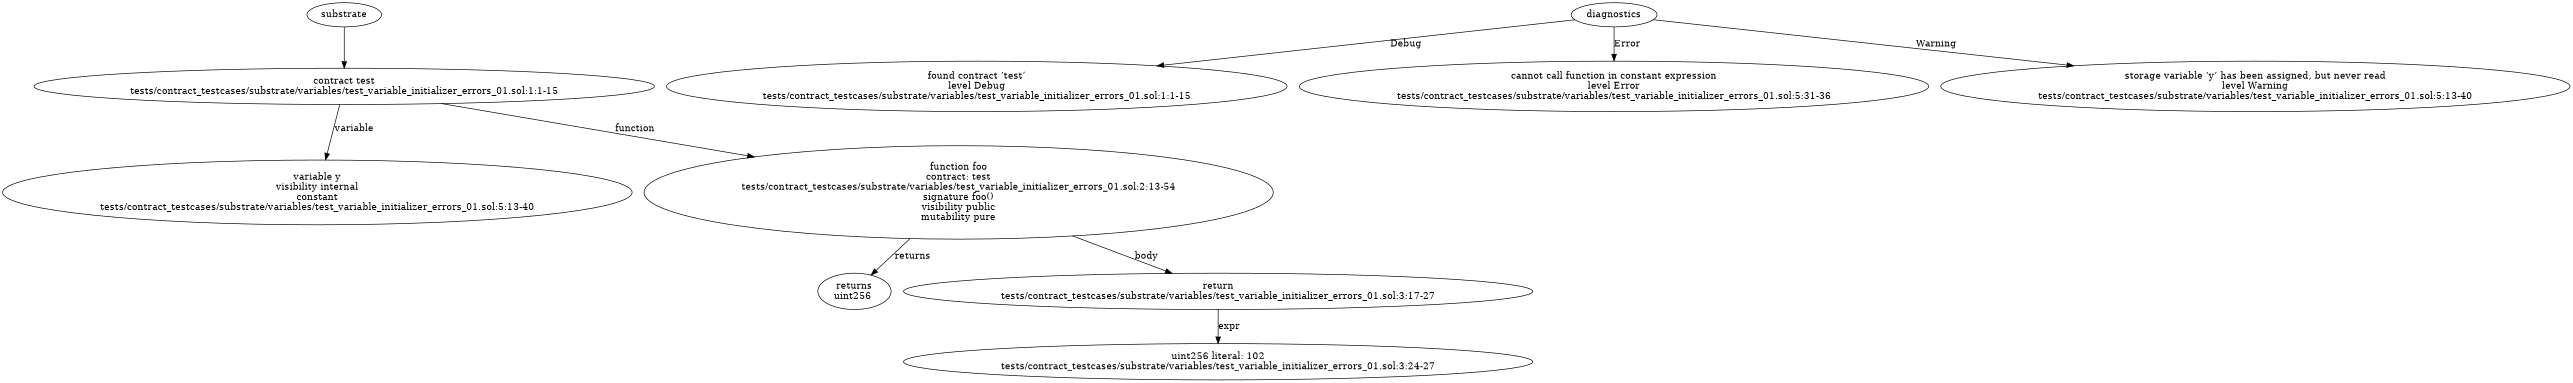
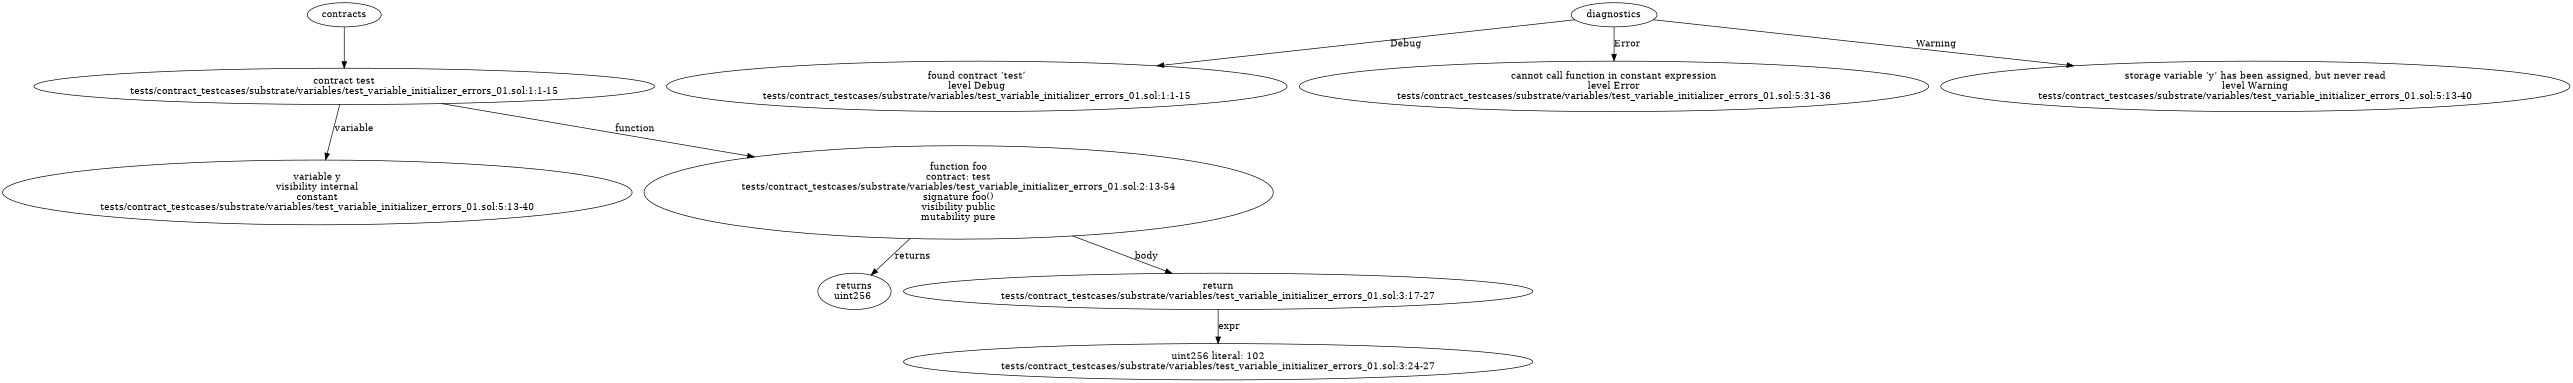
(344, 15) -> (344, 15)
